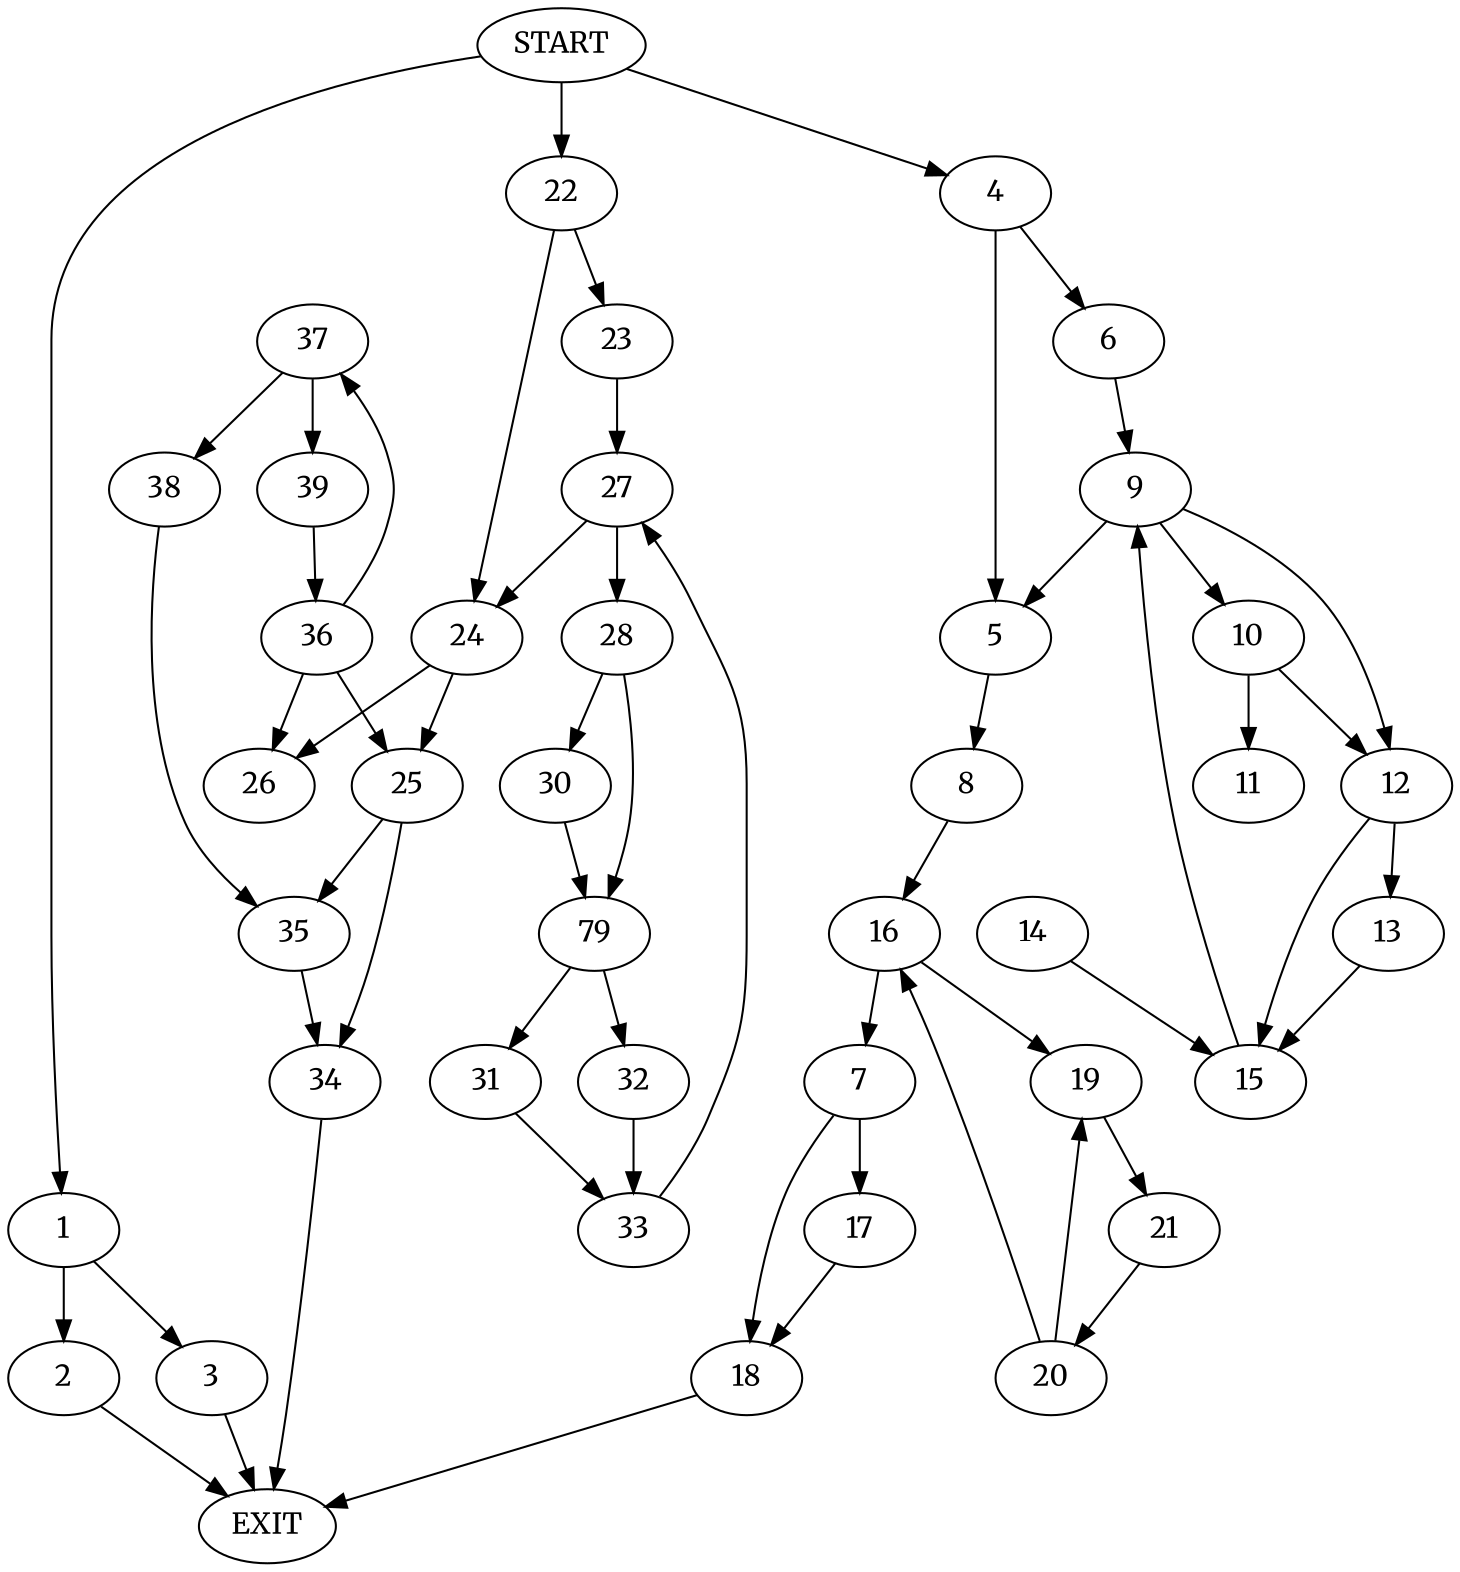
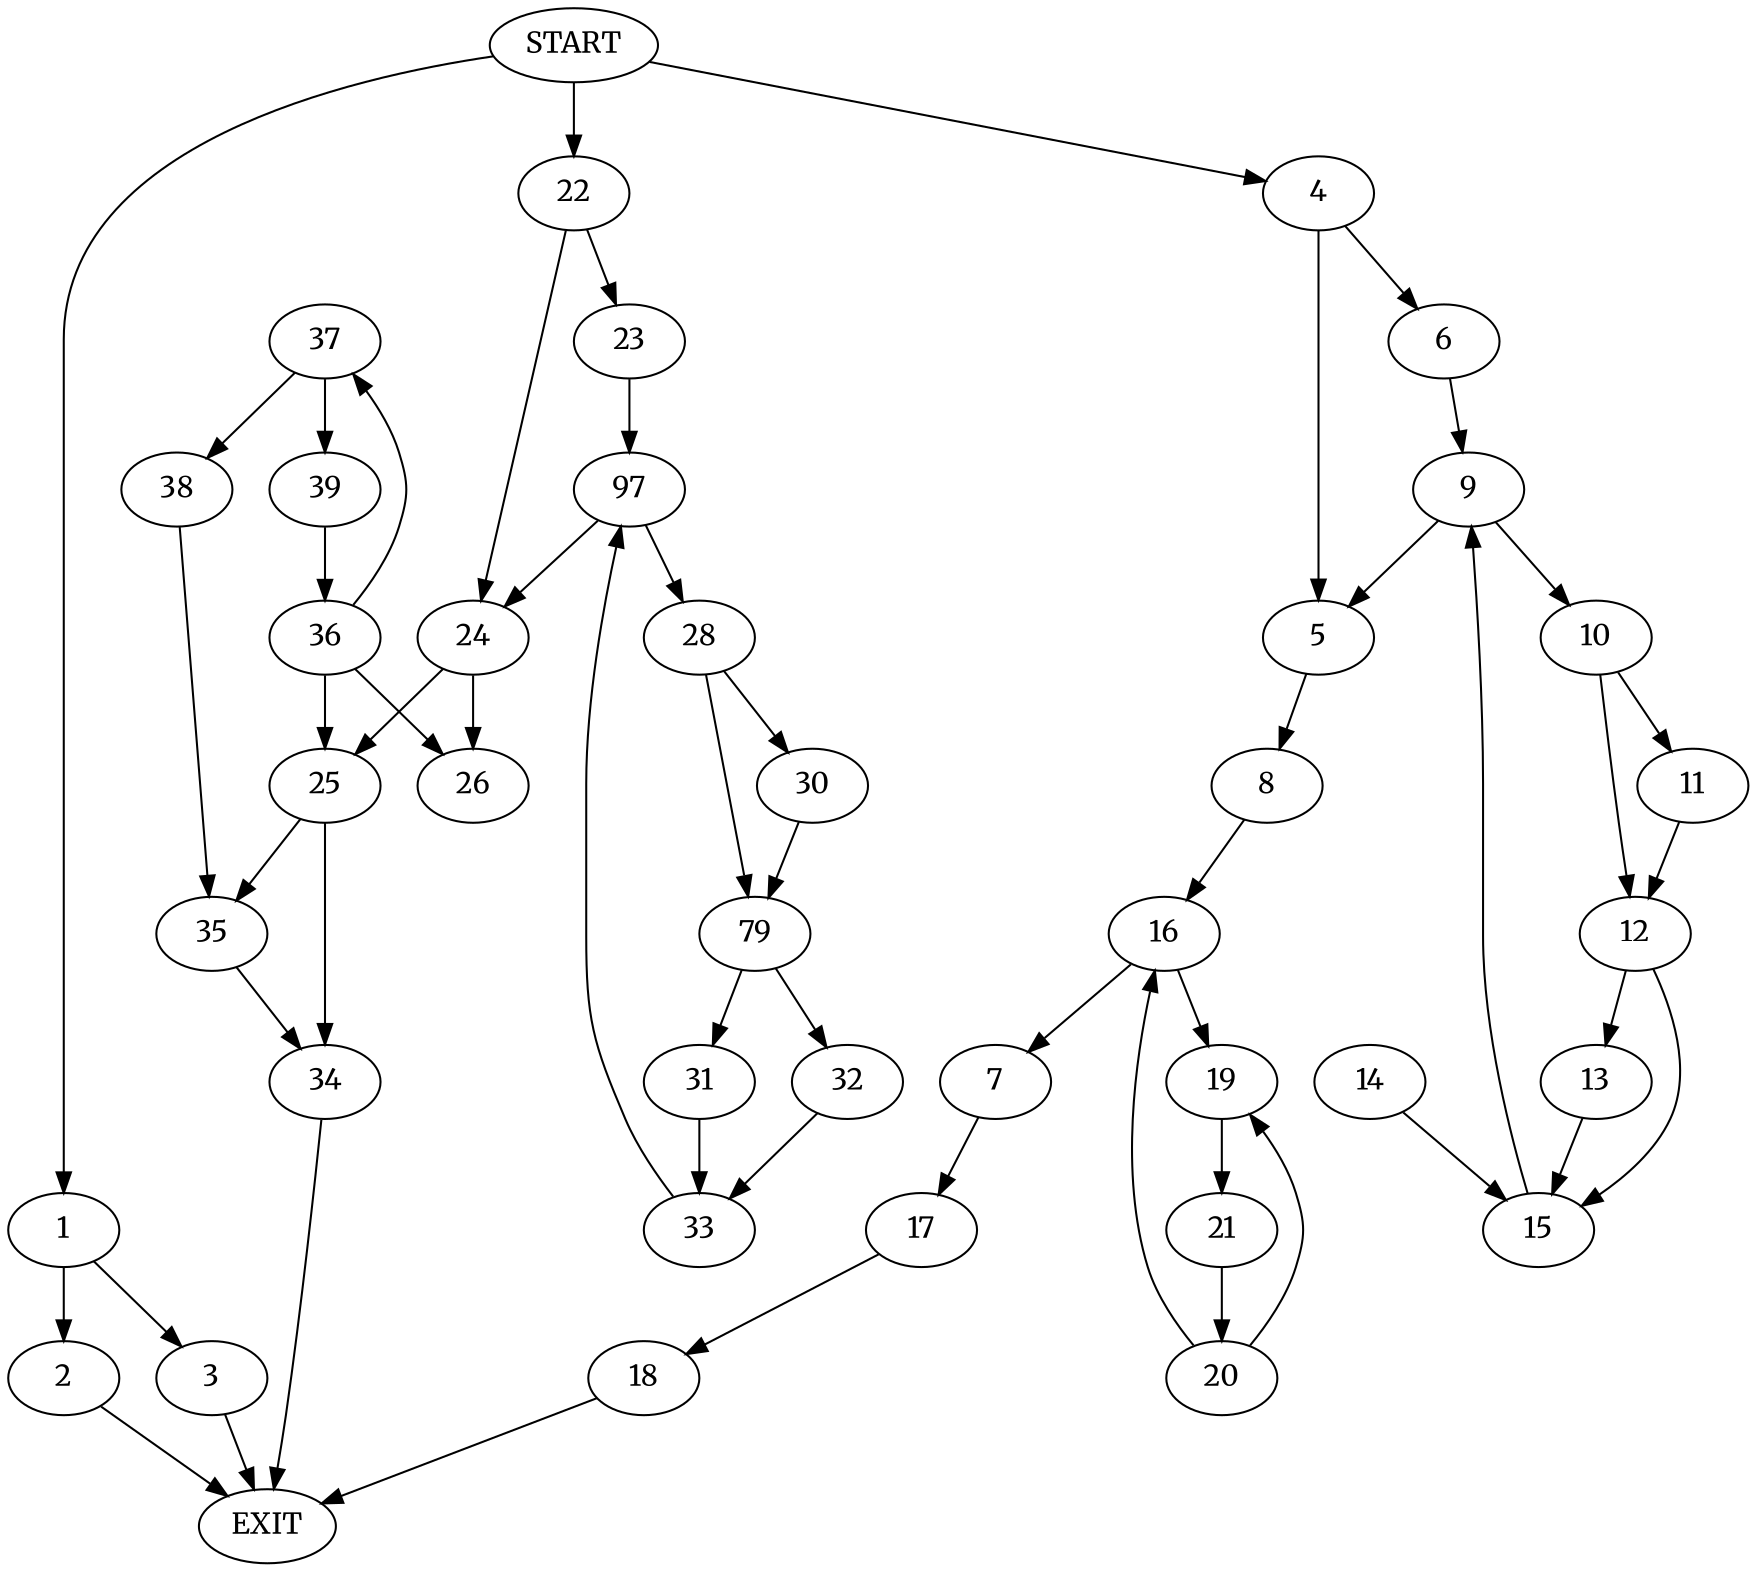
(617, 490) -> (629, 490)
(1314, 591) -> (1668, 850)
(778, 1212) -> none
